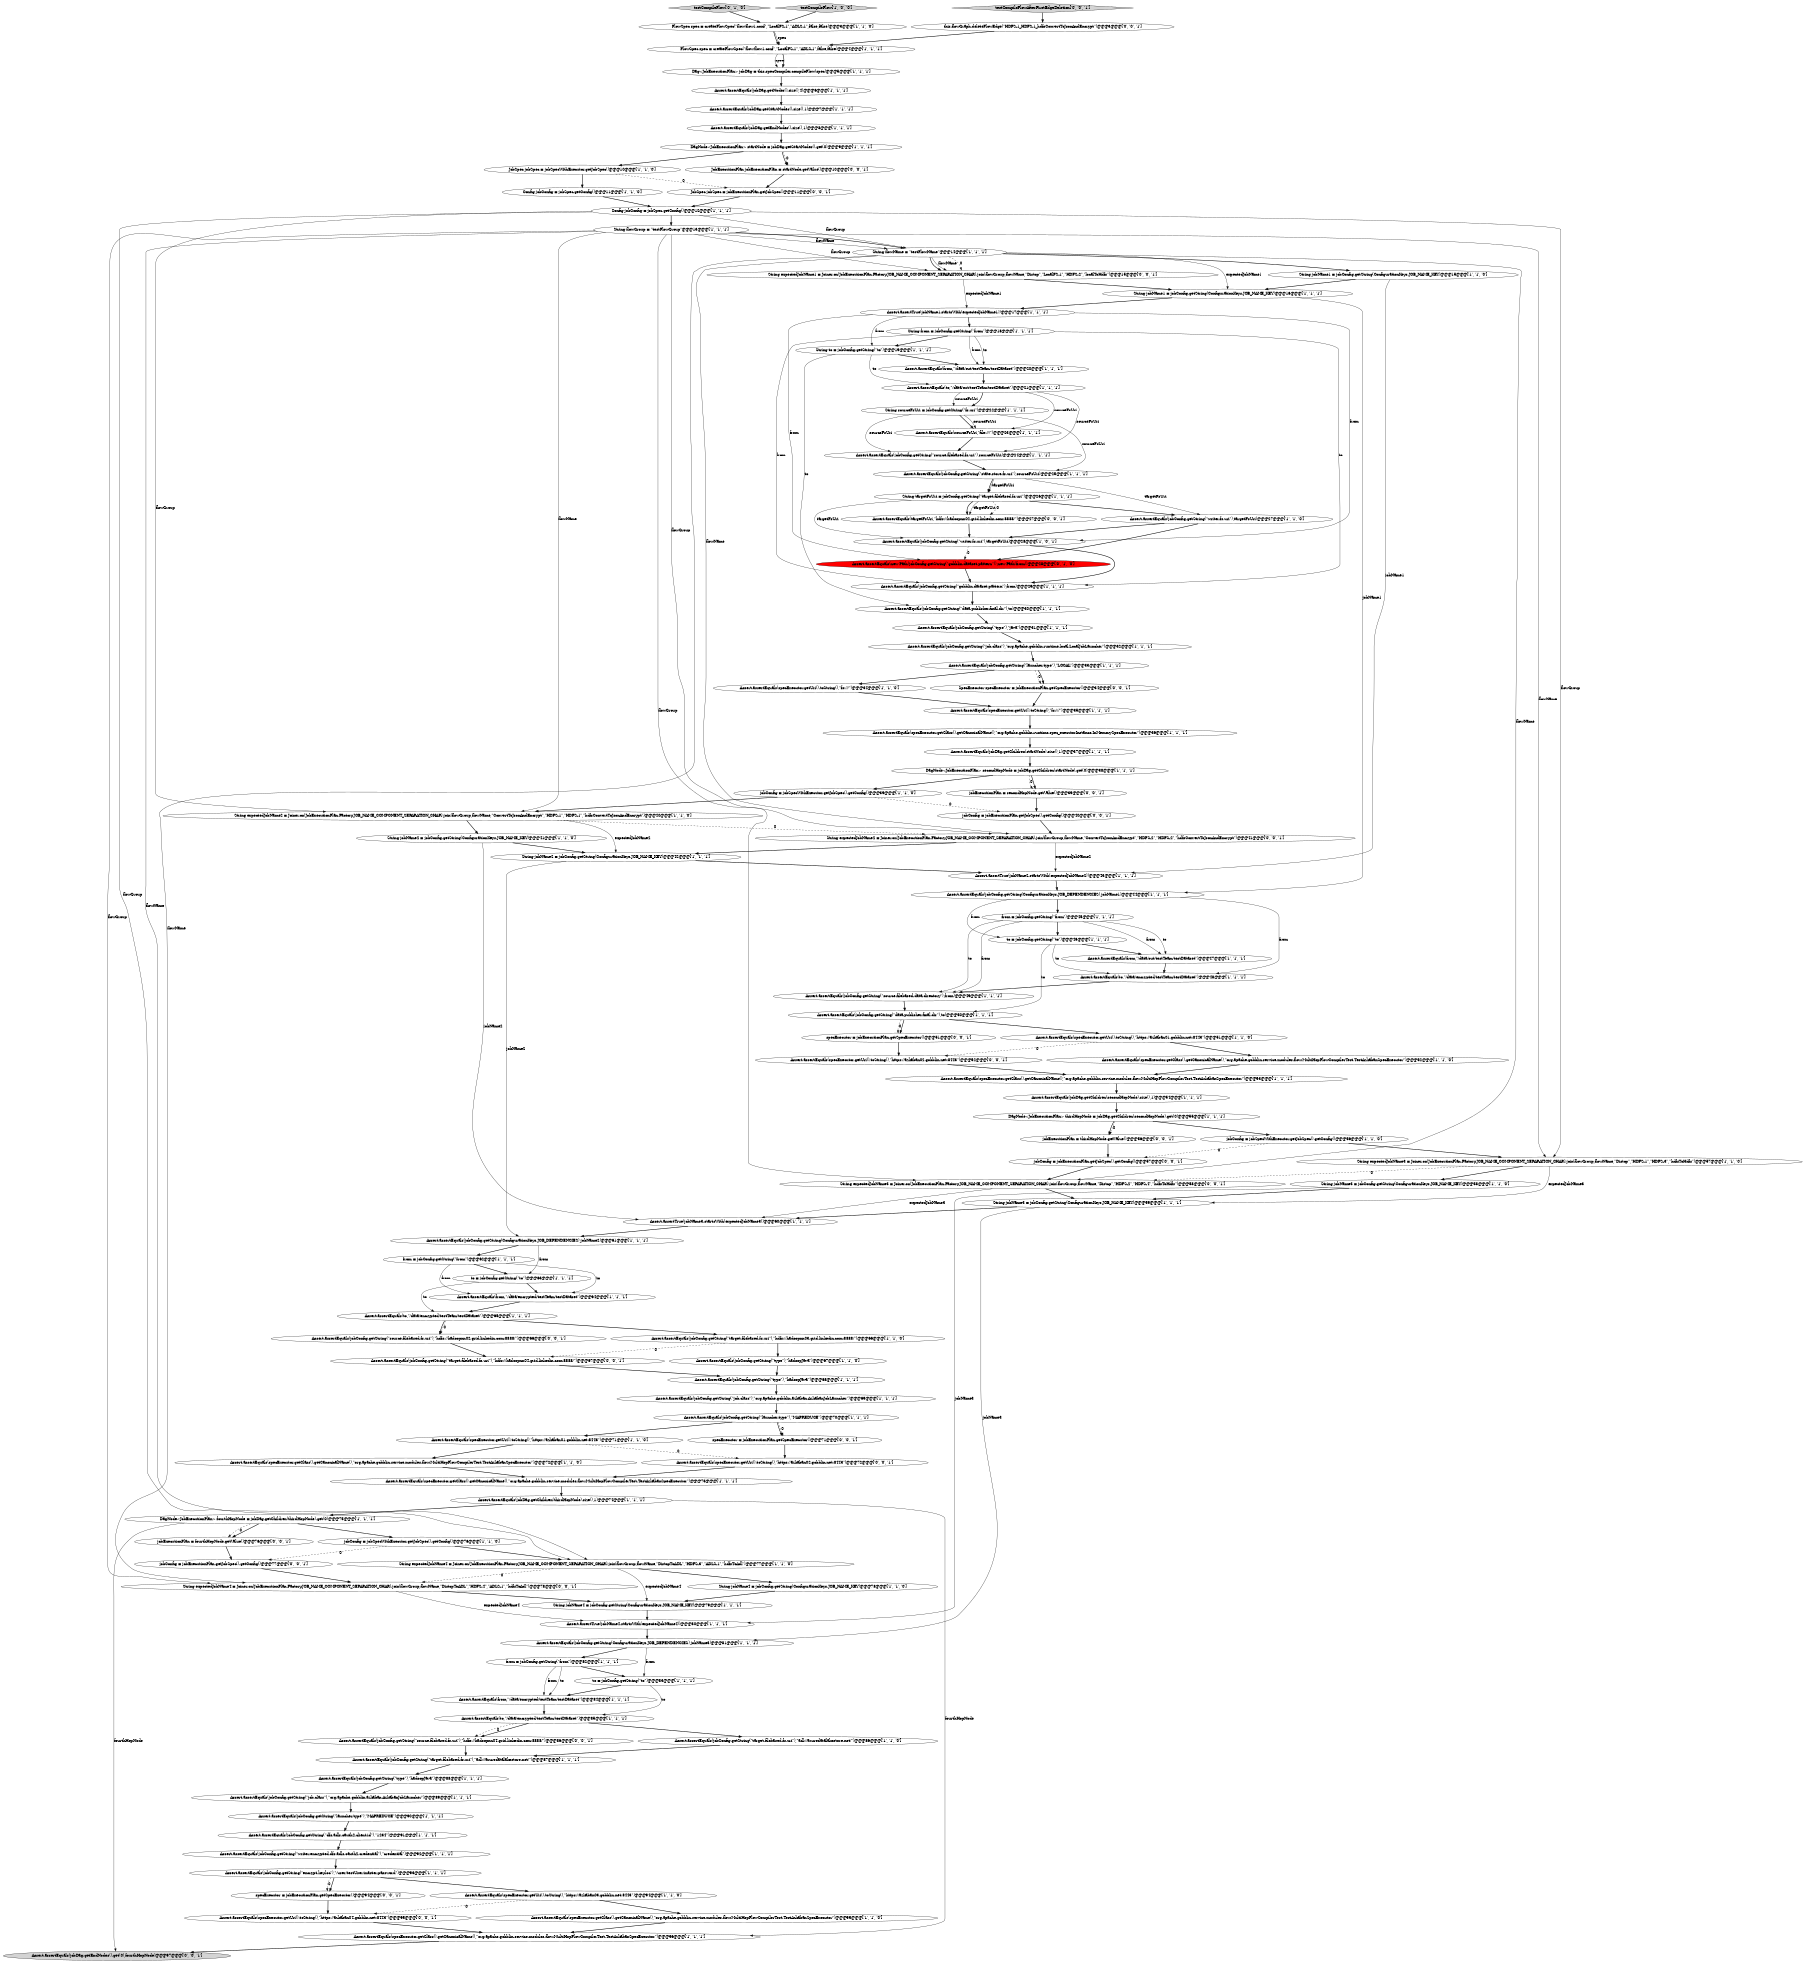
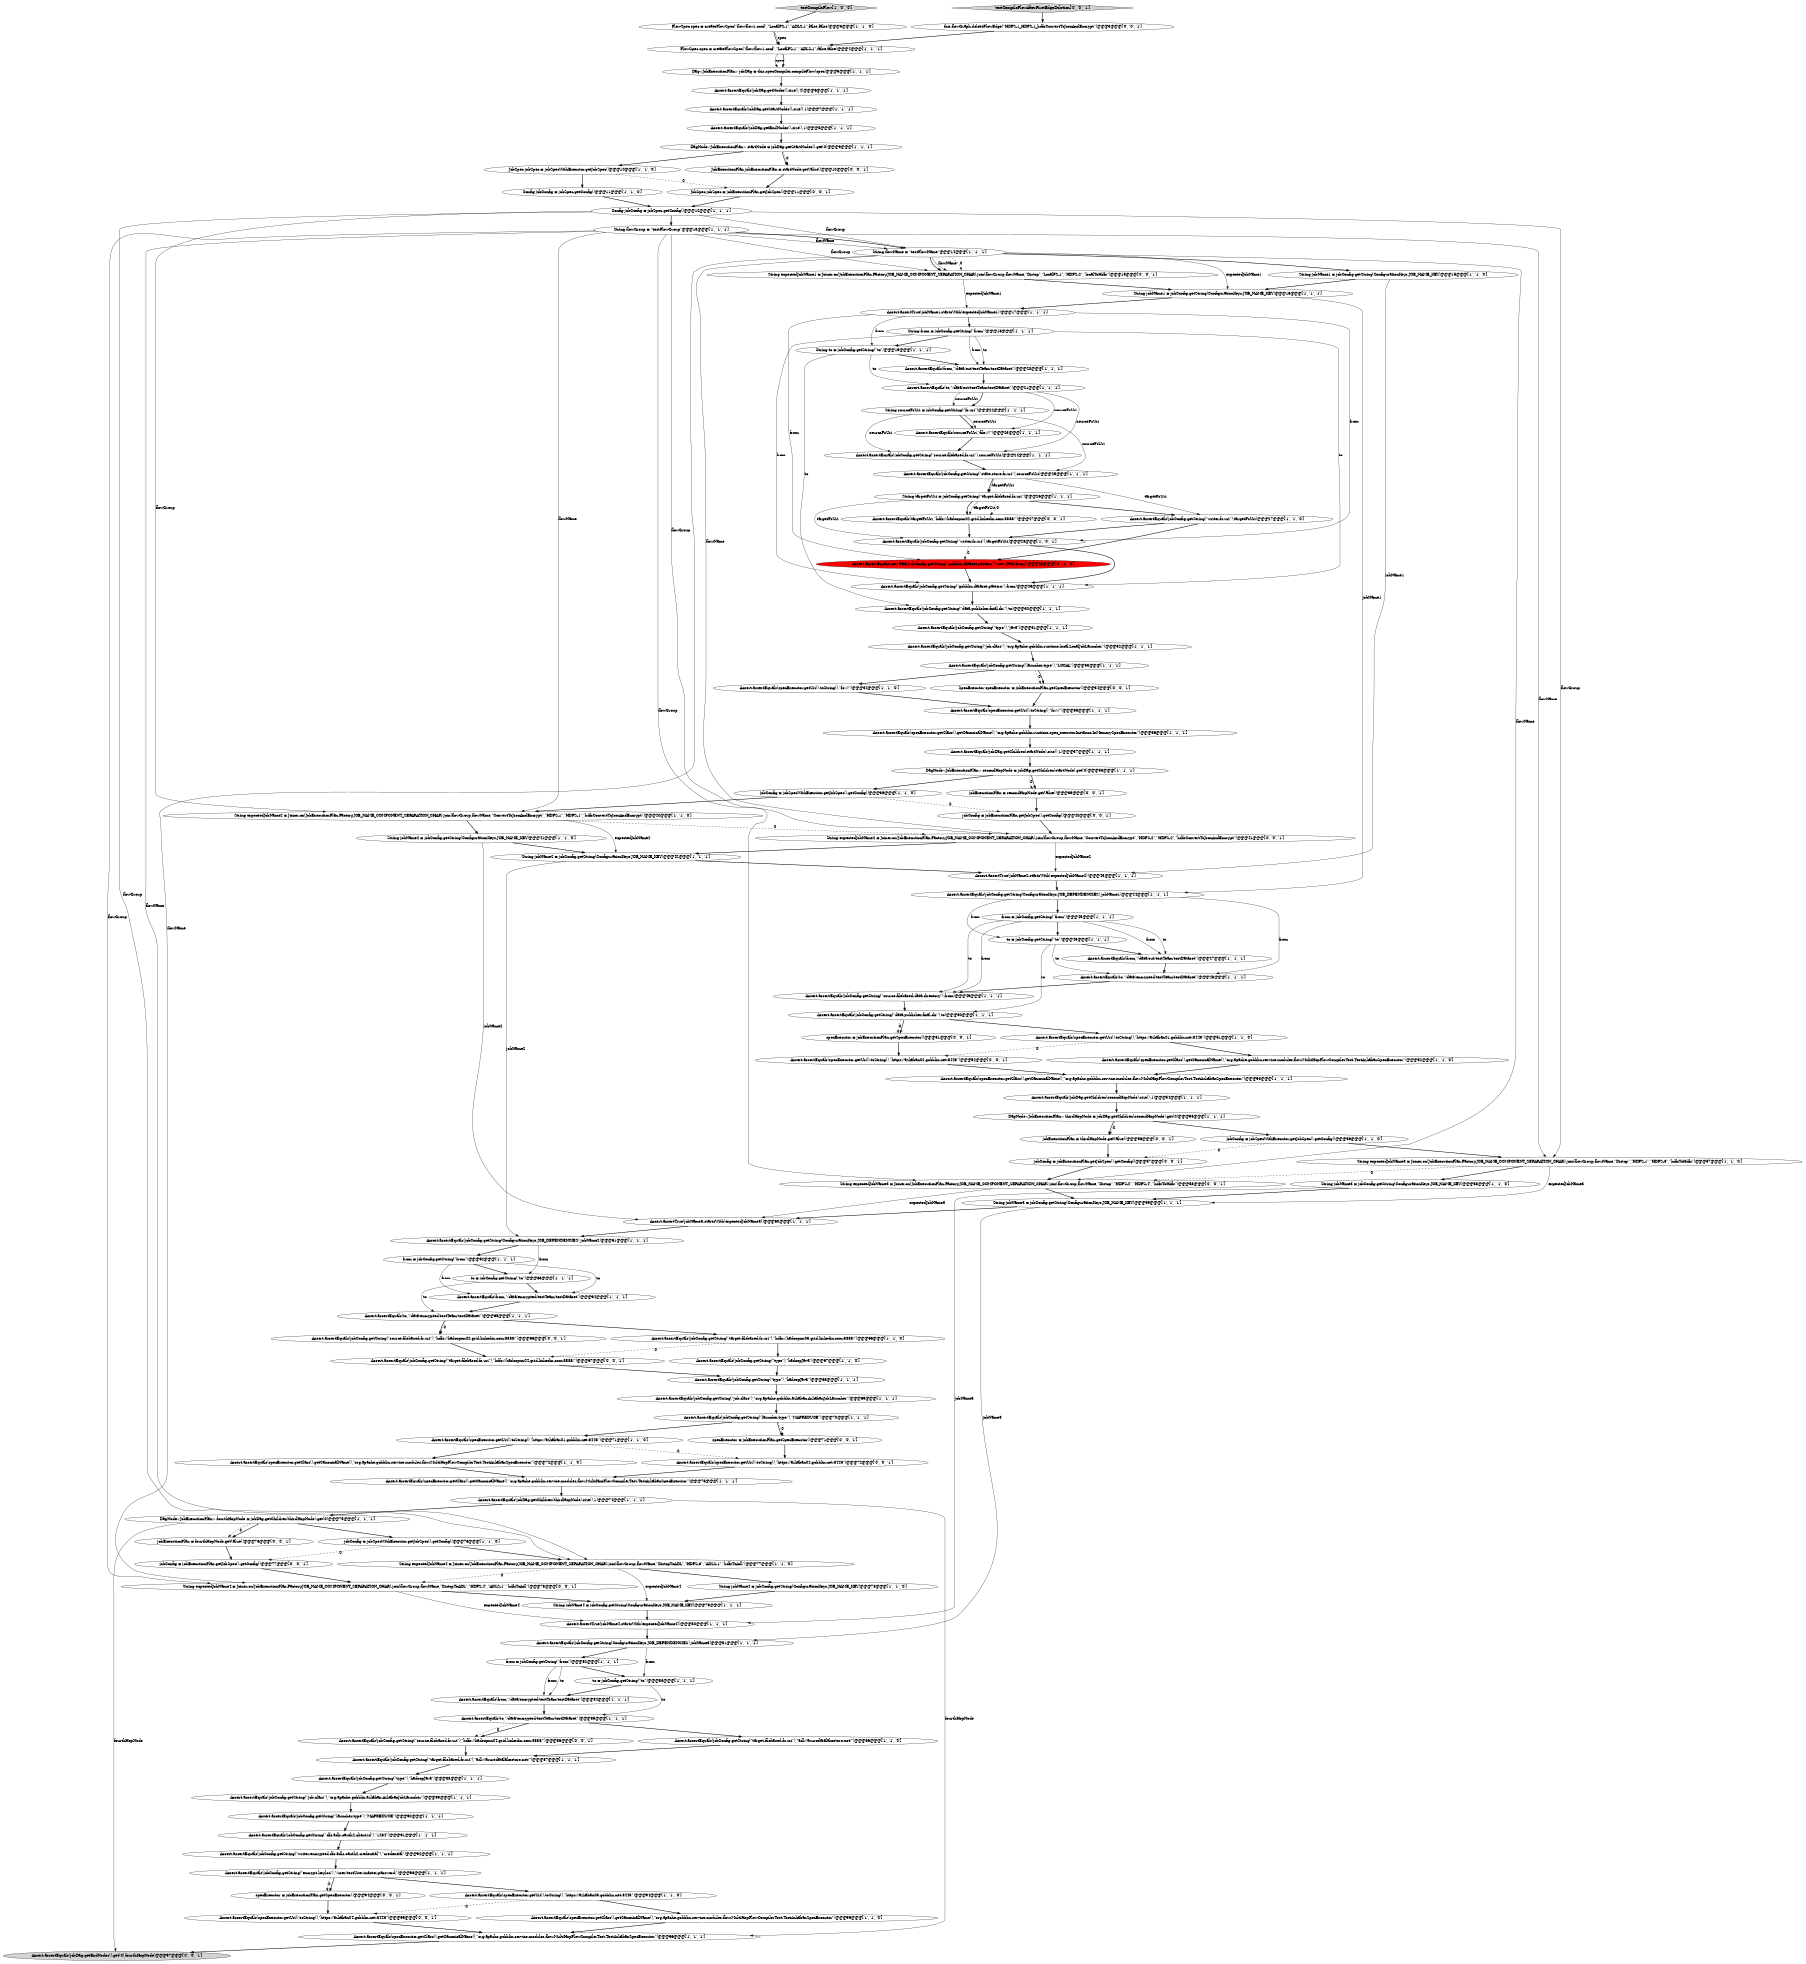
(719, 8) -> none
